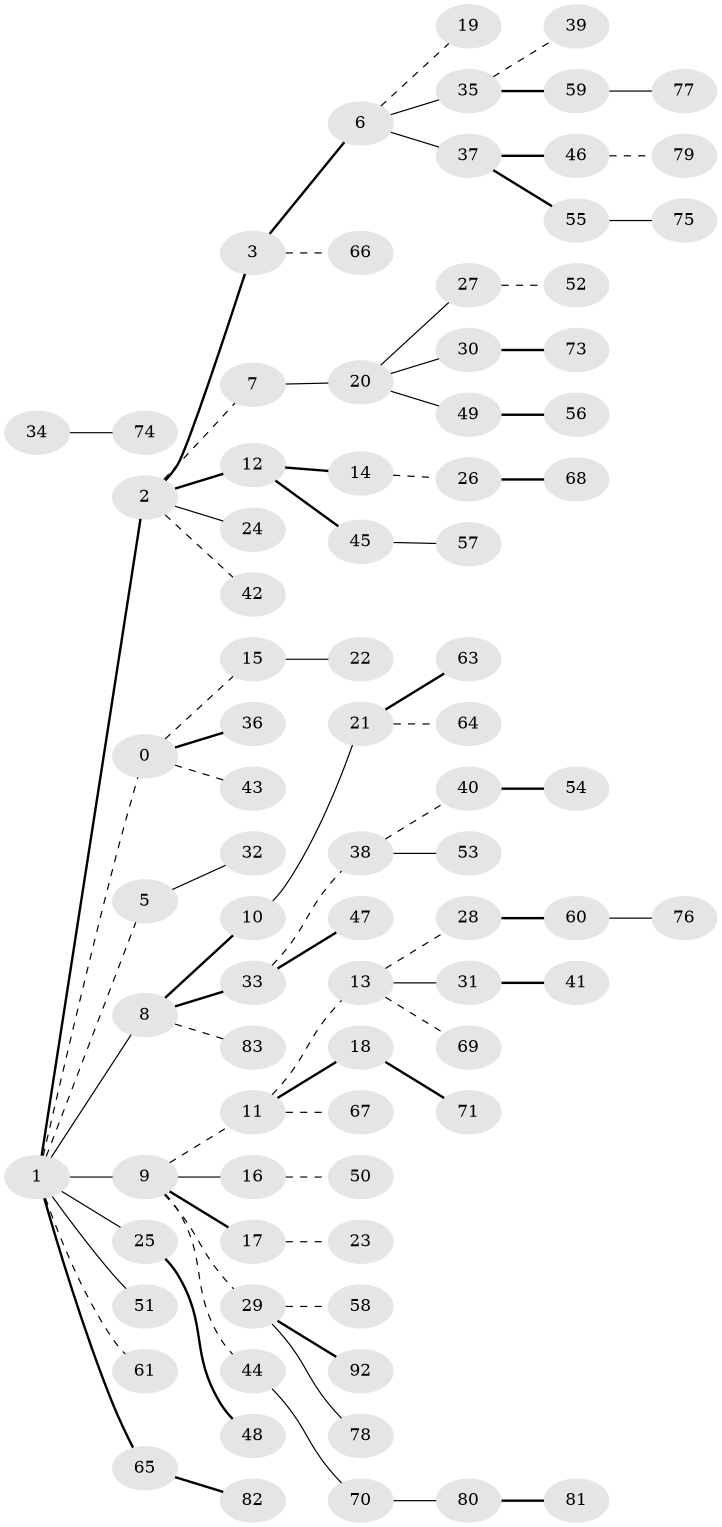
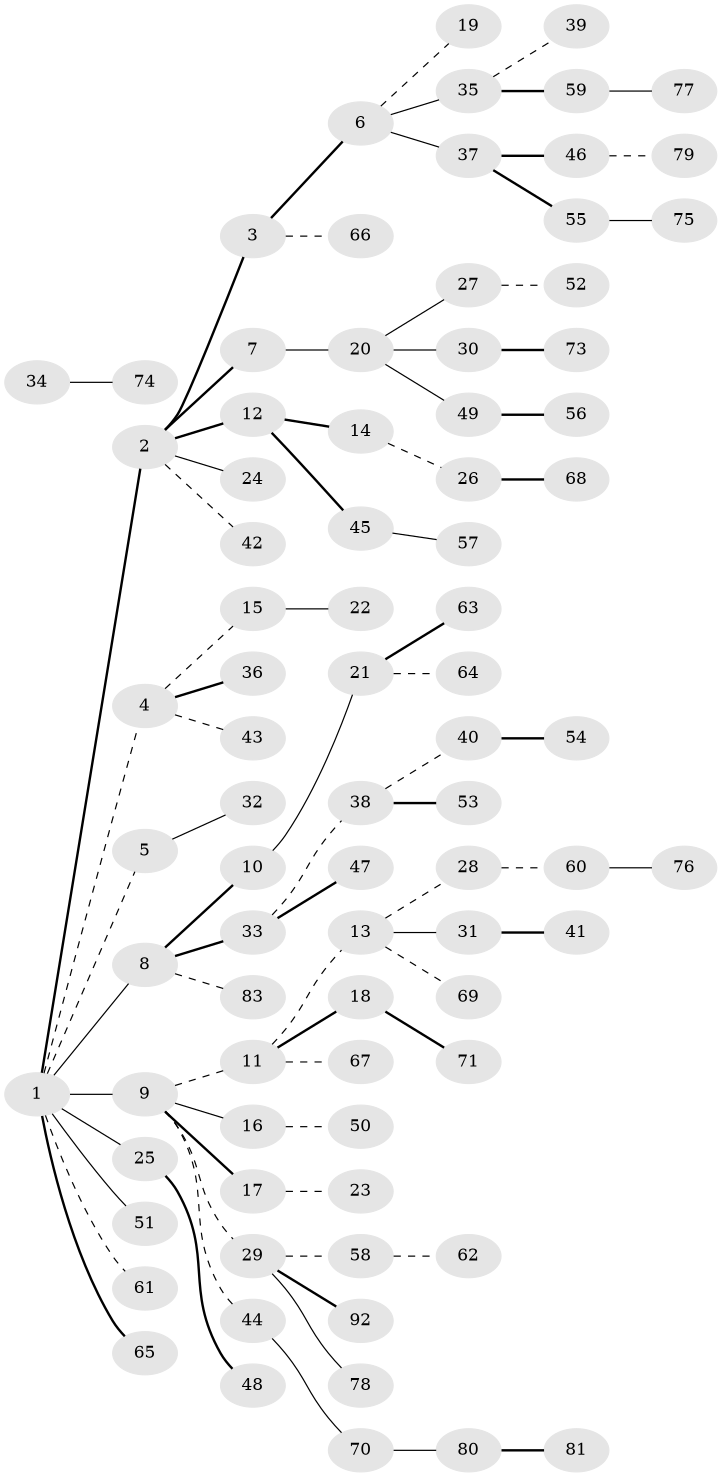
(200, 441) -> (199, 398)
(145, 756) -> (145, 706)
(415, 853) -> (415, 803)
(523, 918) -> (523, 868)
none -> (469, 1256)
(253, 1501) -> none
